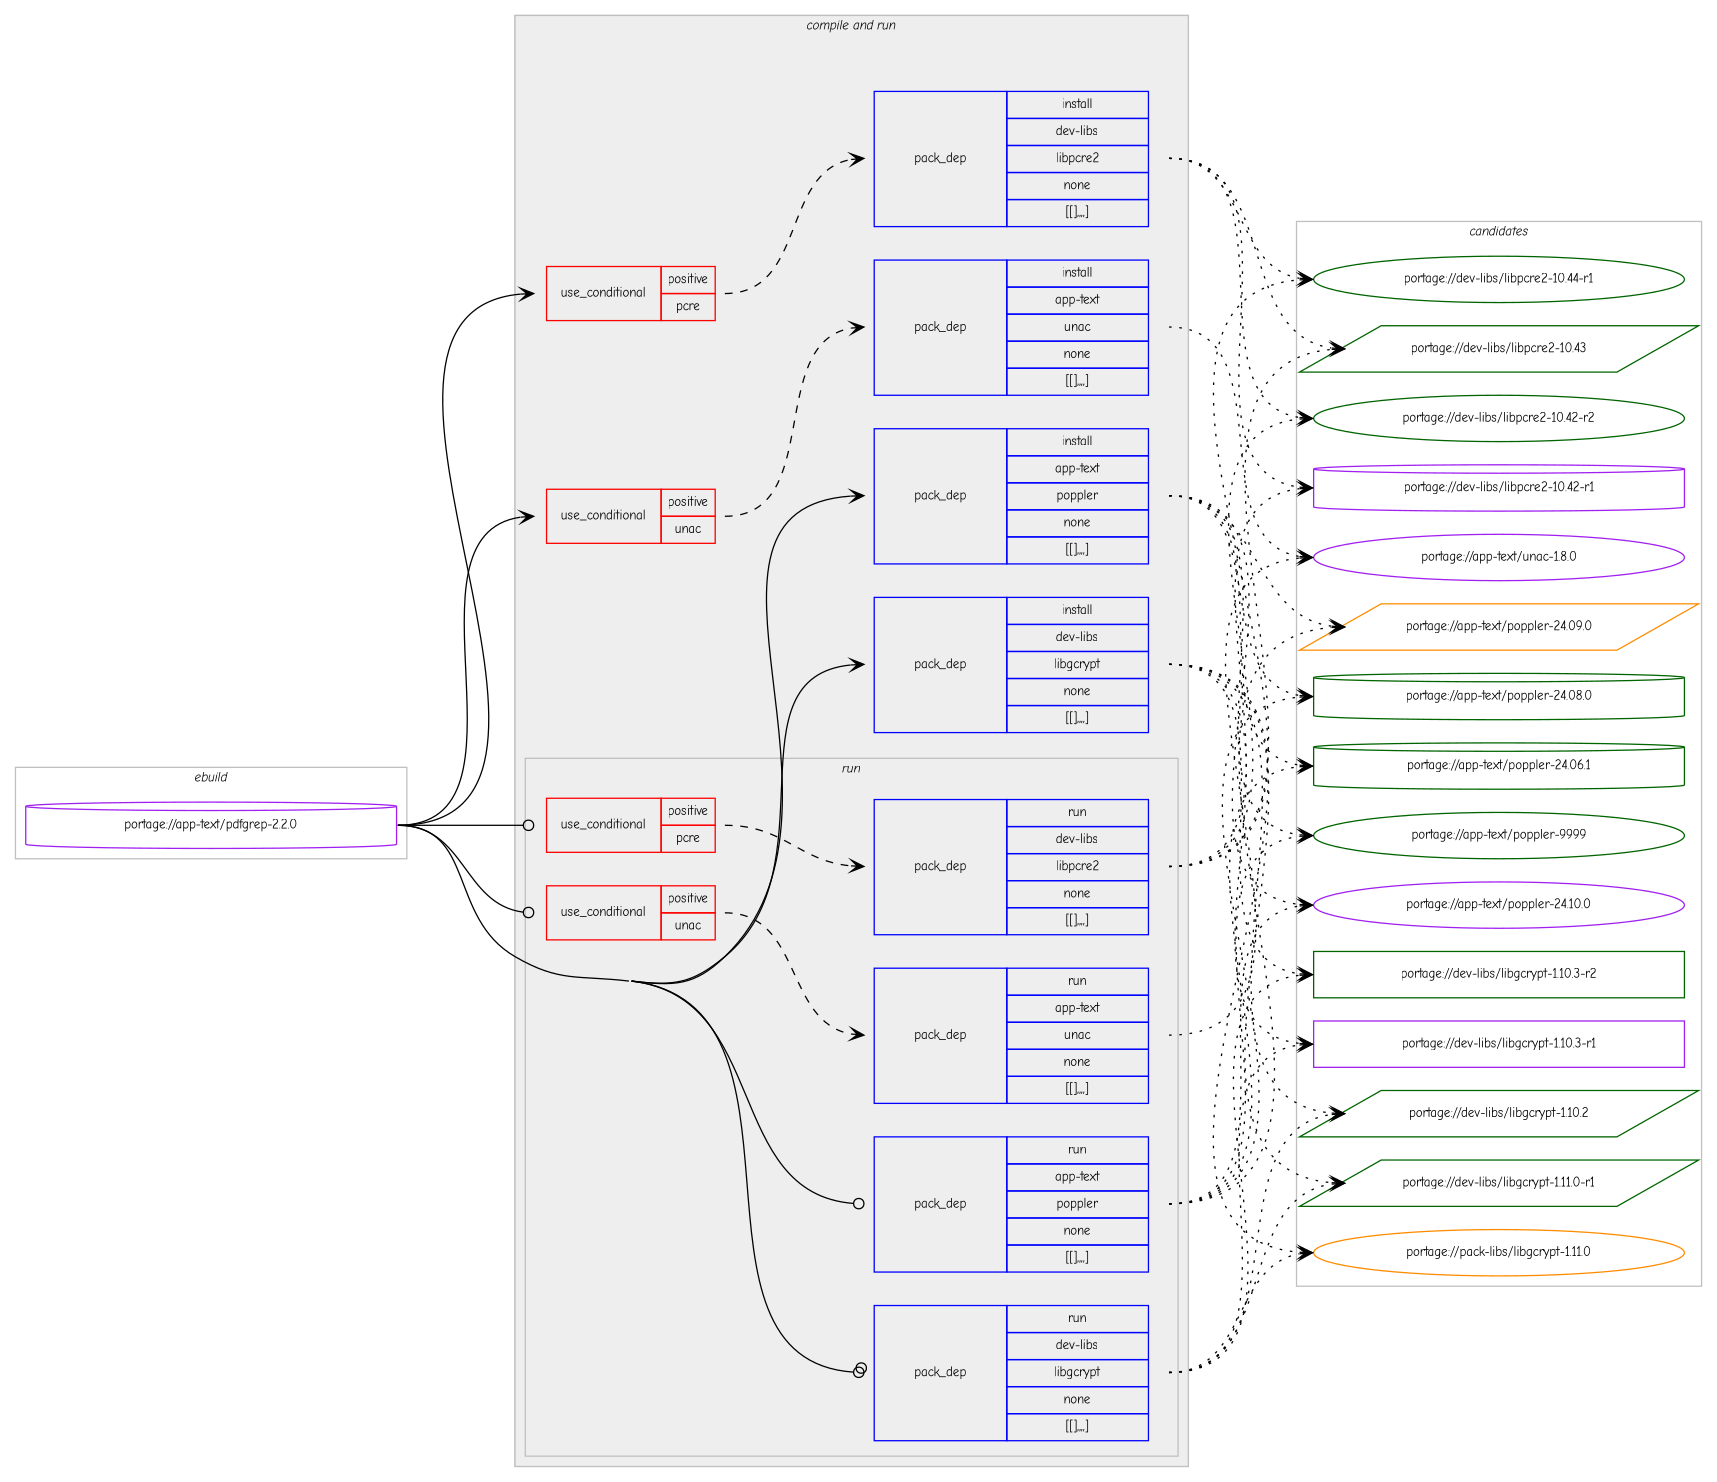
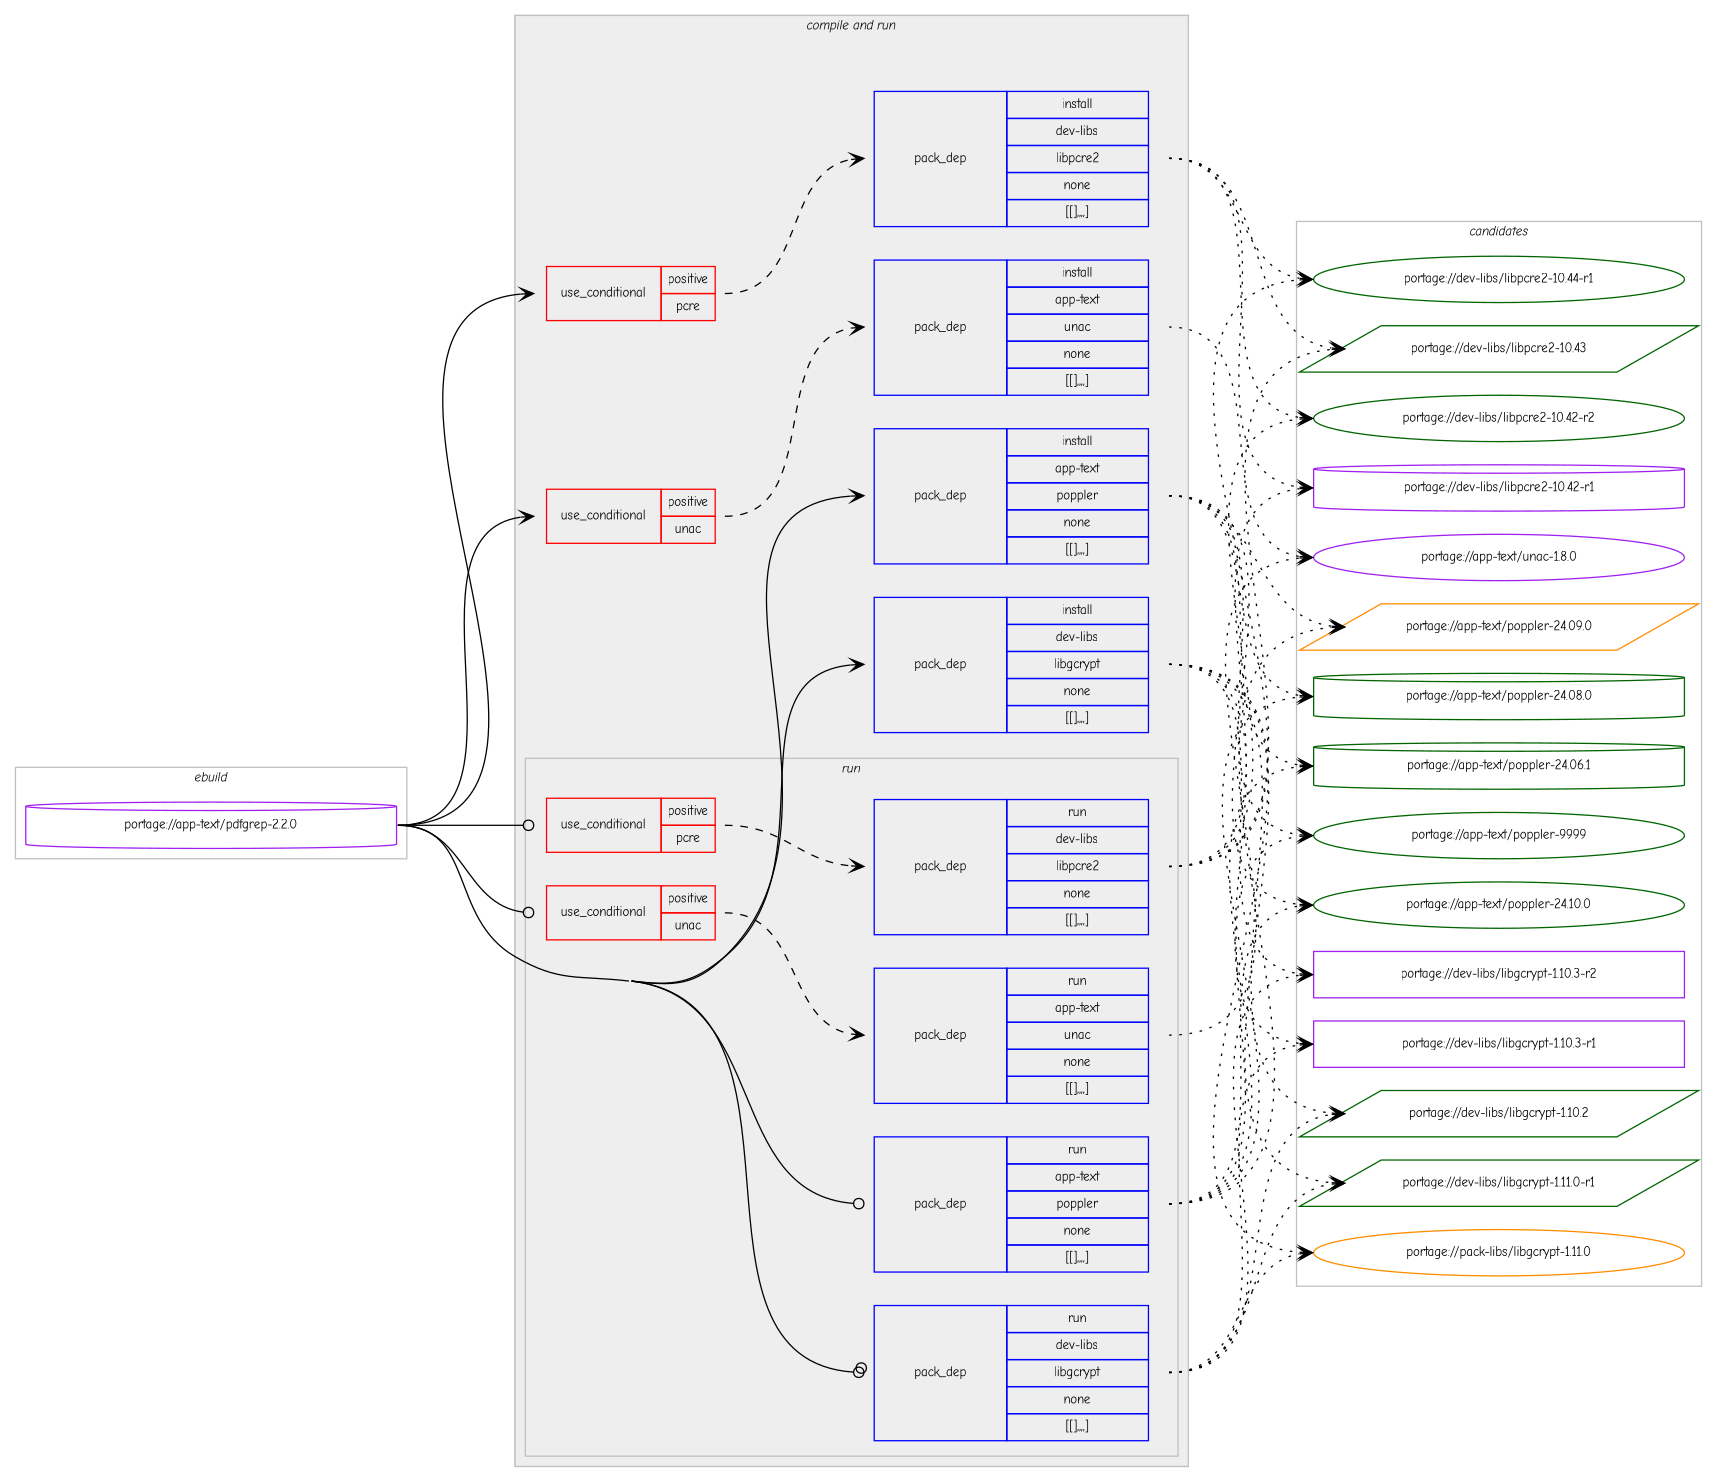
(1499, 905) -> (1499, 905)
(1499, 975) -> (1499, 975)
